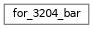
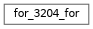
(47, 14) -> (47, 14)
